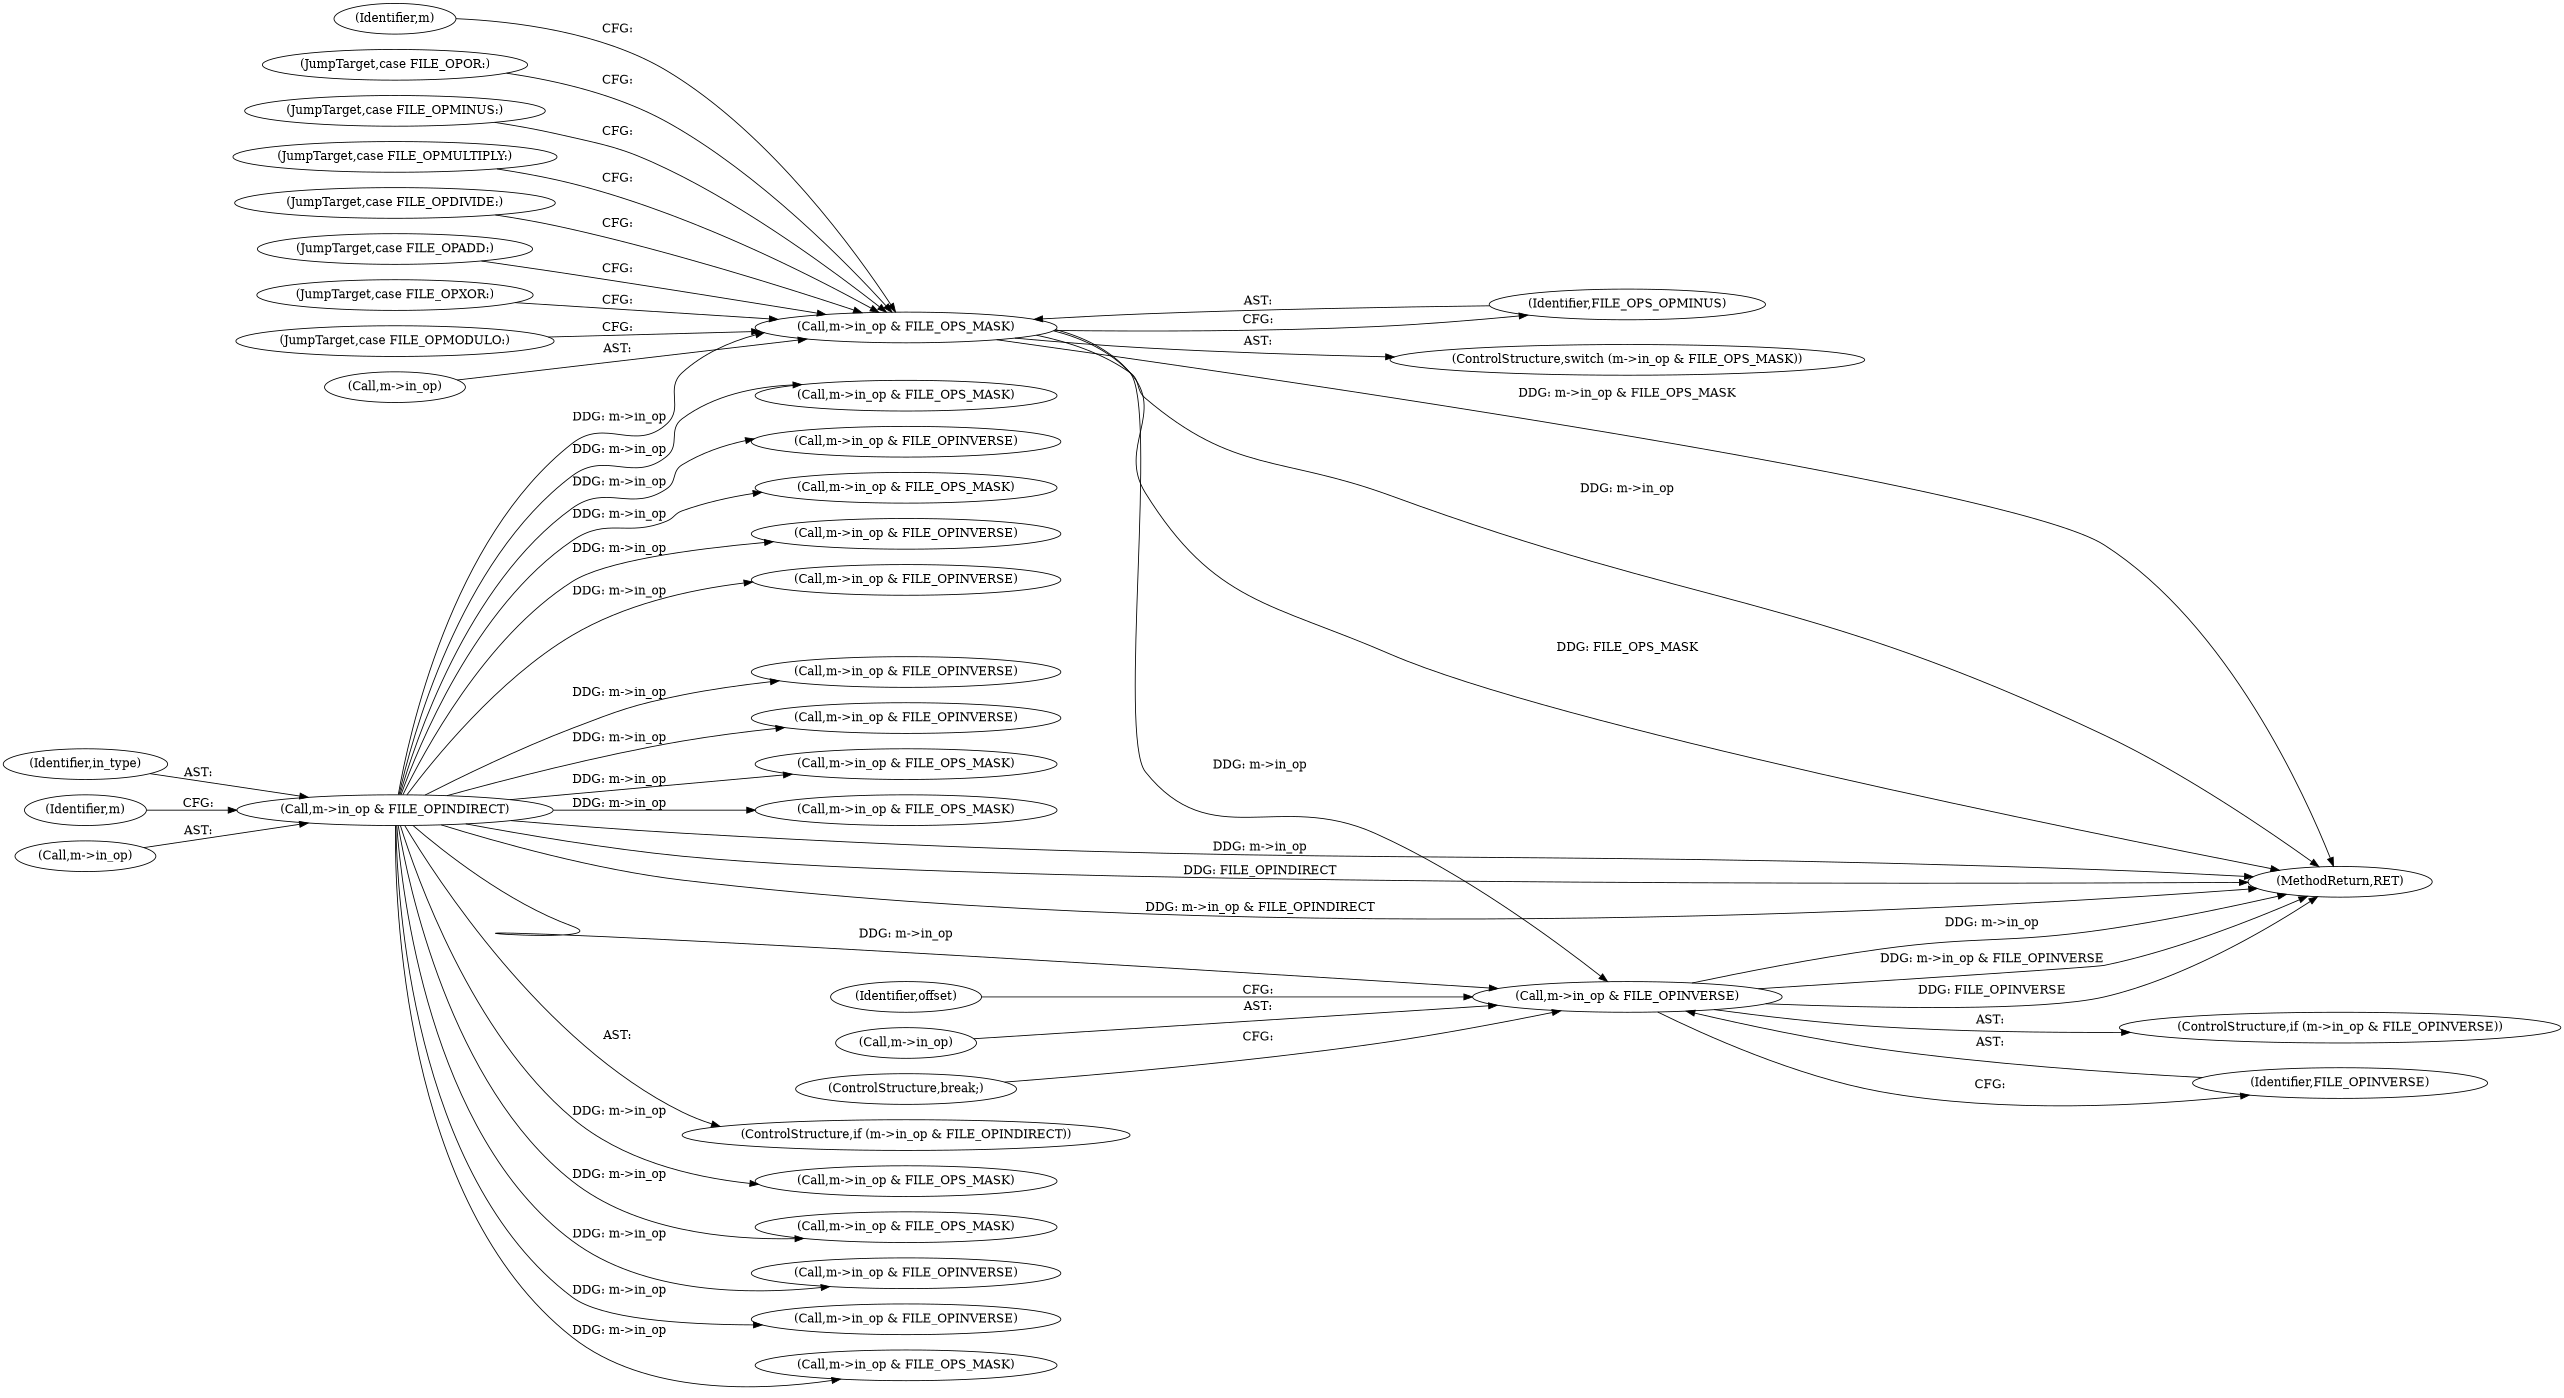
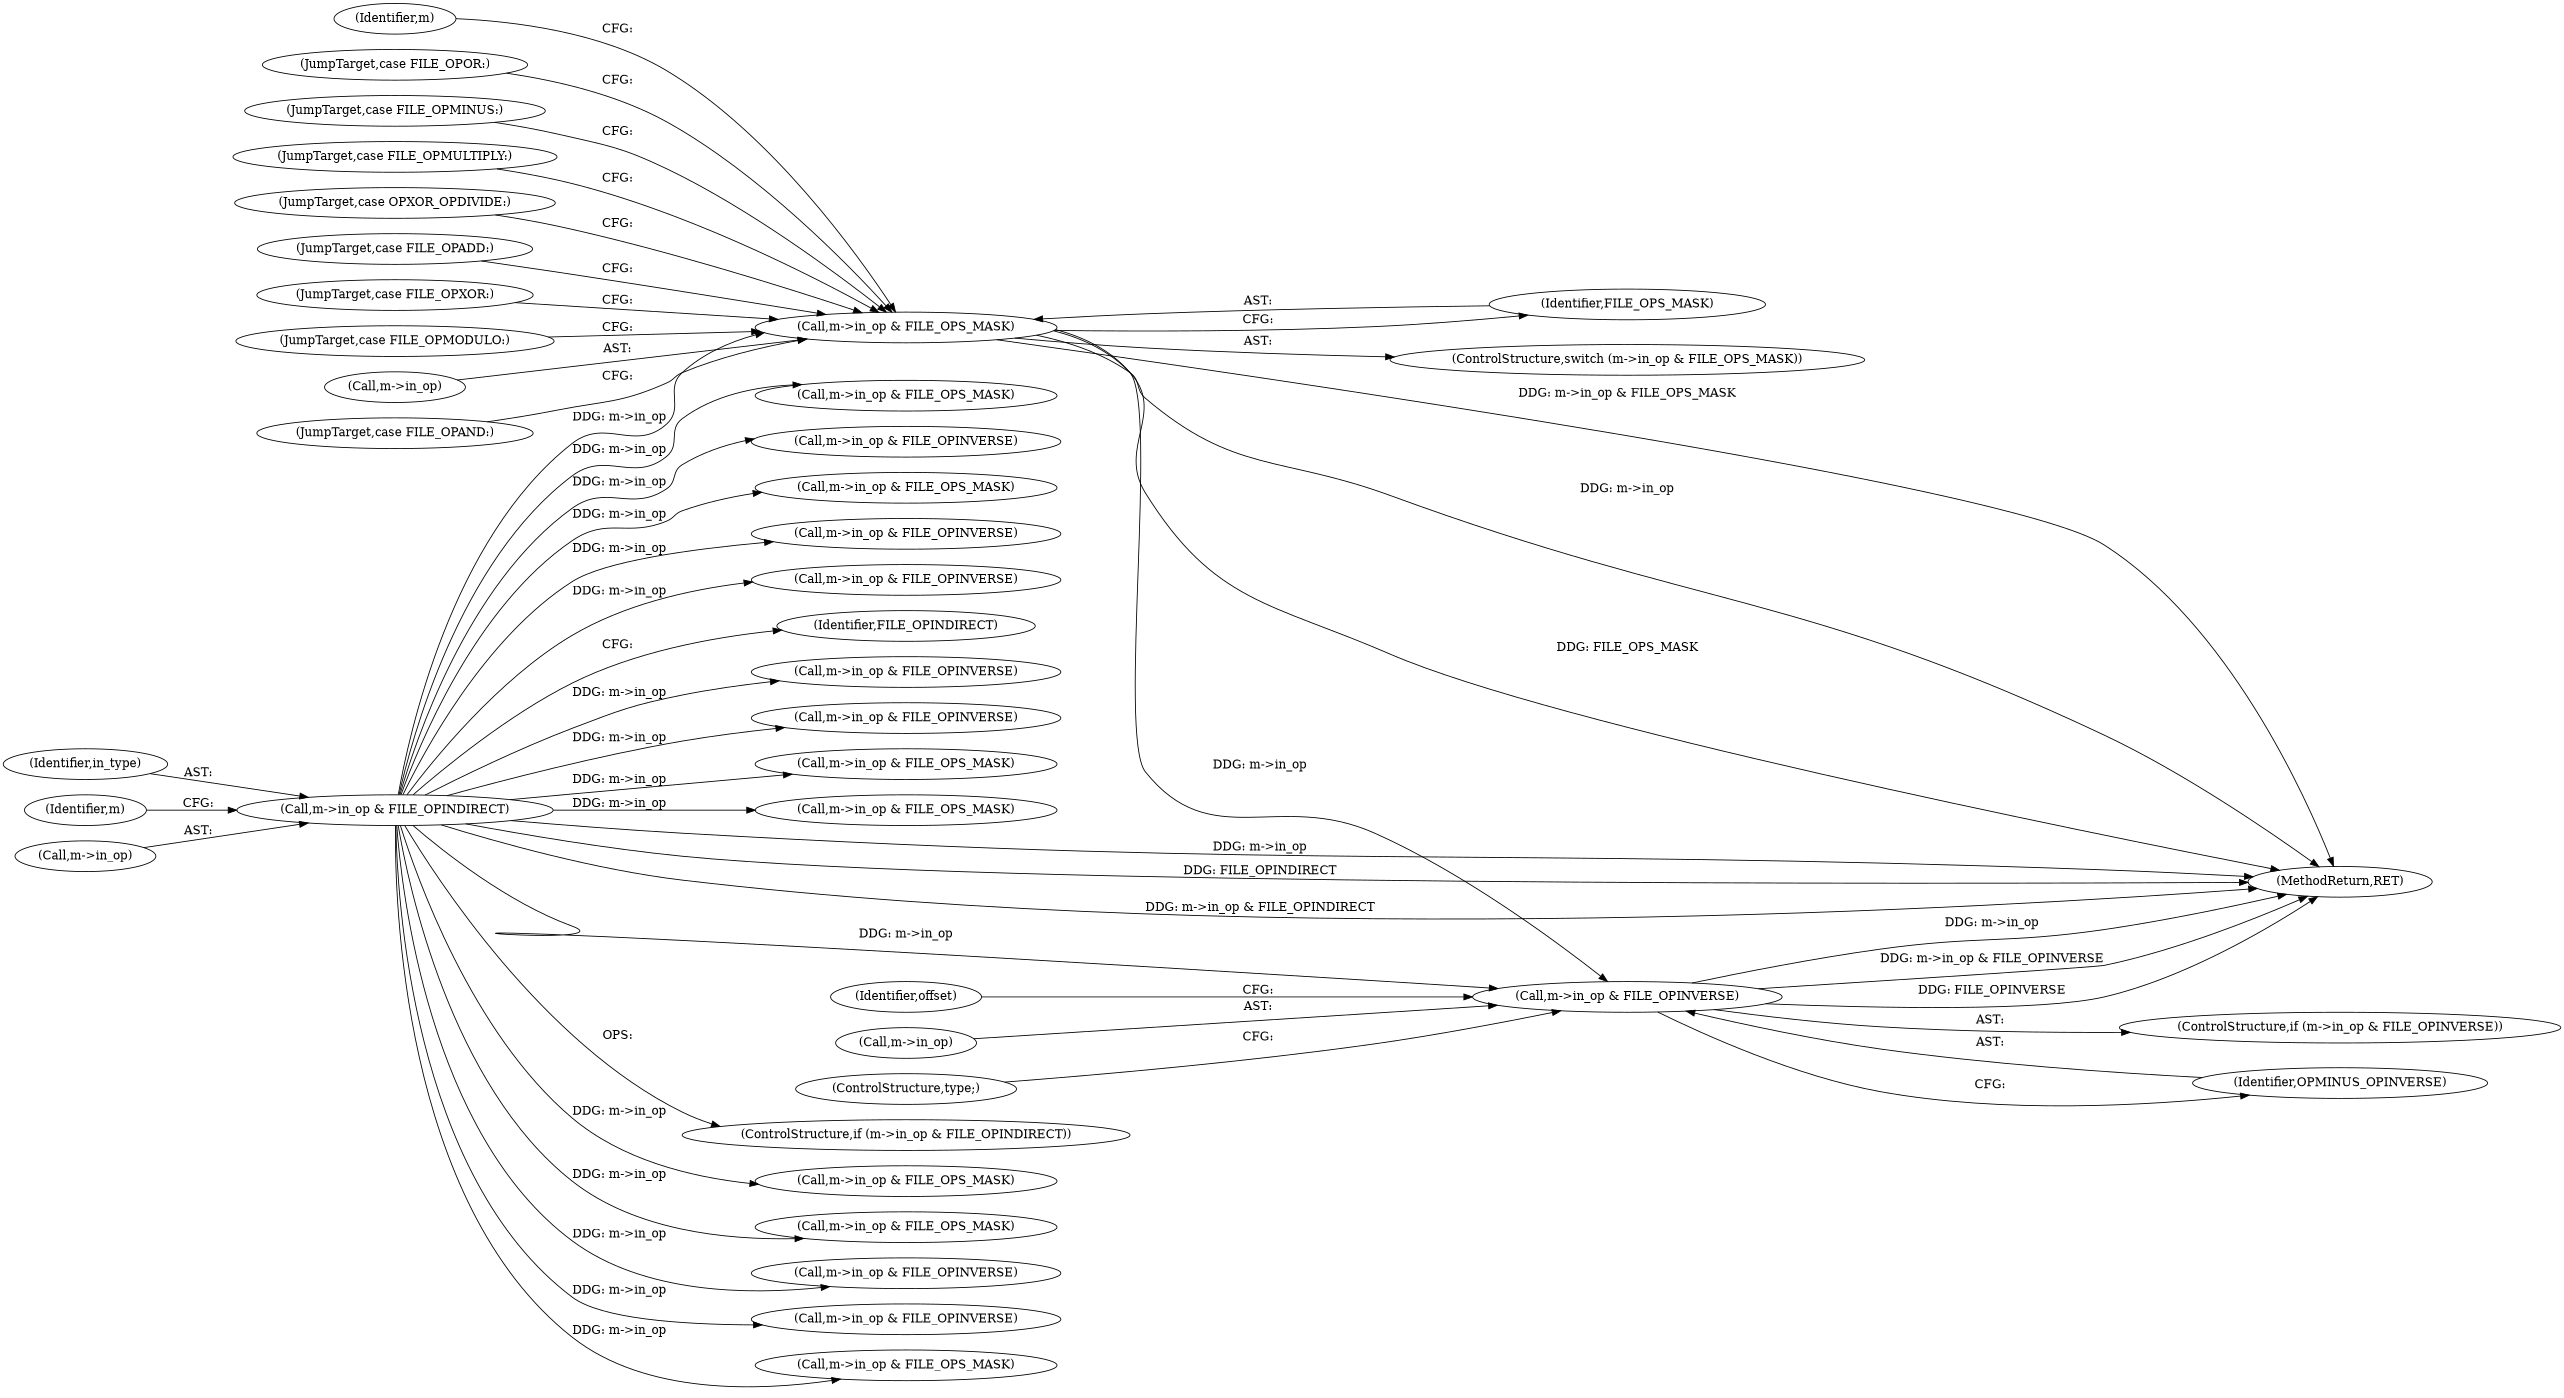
(395, 203) -> (395, 203)
(1627, 304) -> (1627, 304)
none -> (395, 433)
none -> (906, 626)
(620, 1036) -> (620, 1036)
(2340, 1083) -> (2340, 1083)
(906, 1089) -> (906, 1089)
